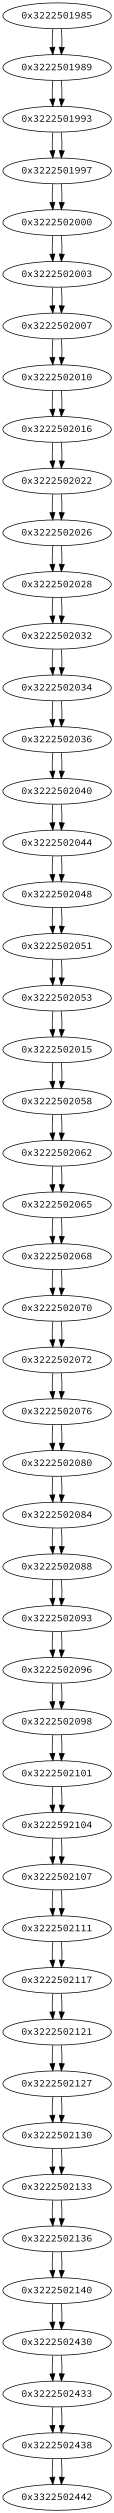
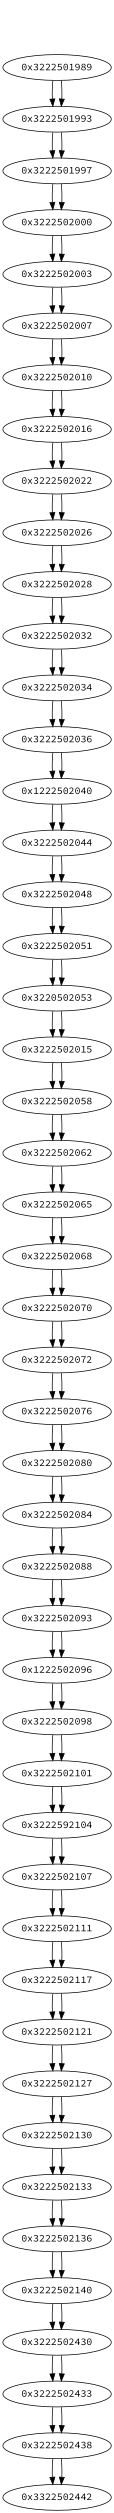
(57, 16) -> none
(57, 791) -> (57, 791)
(57, 998) -> (57, 998)
(57, 1670) -> (57, 1670)
